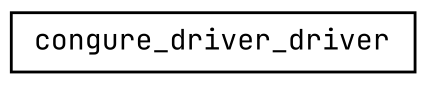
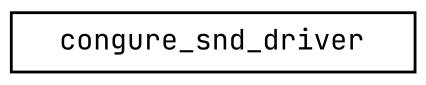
(213, 42) -> (213, 42)
